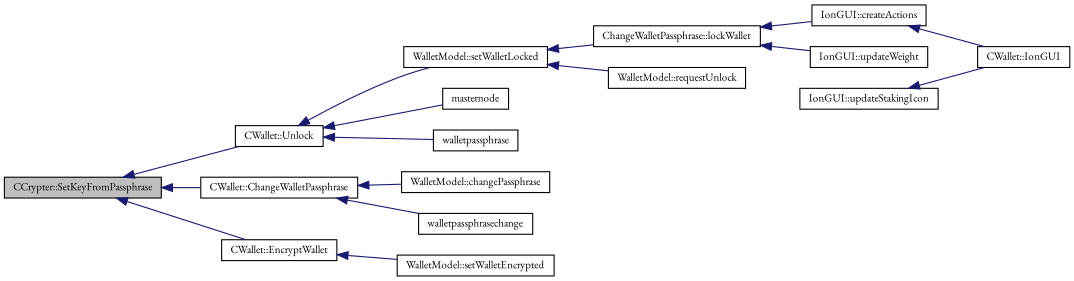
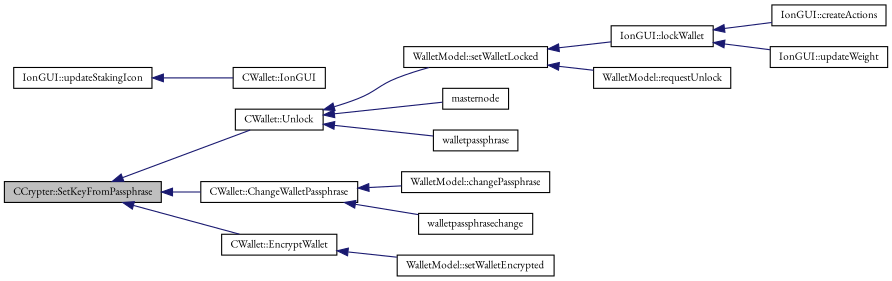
(677, 36) -> (662, 36)
(952, 38) -> none
